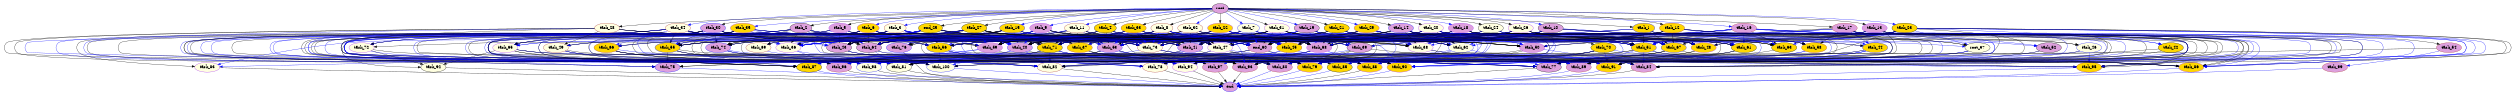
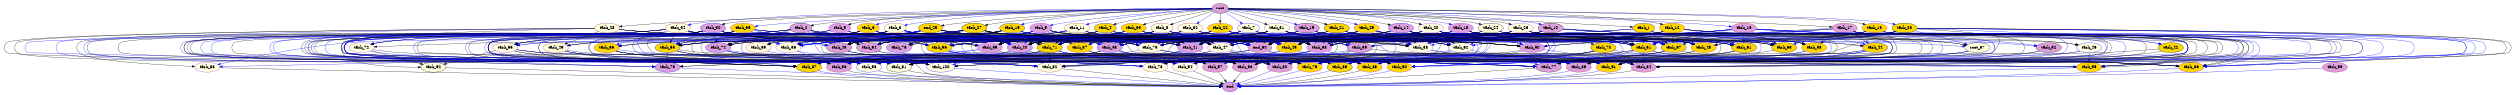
(1105, 28) -> (1105, 28)
(1875, 28) -> (1875, 28)
(1704, 48) -> (1704, 48)
(2449, 48) -> none
